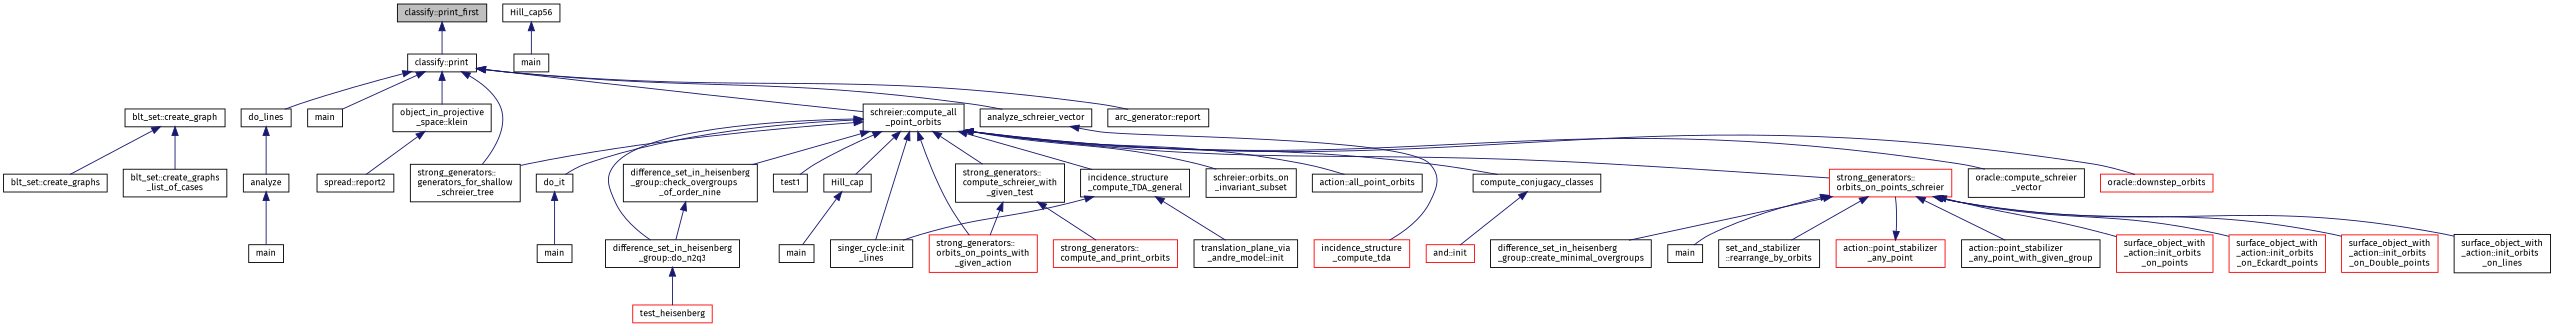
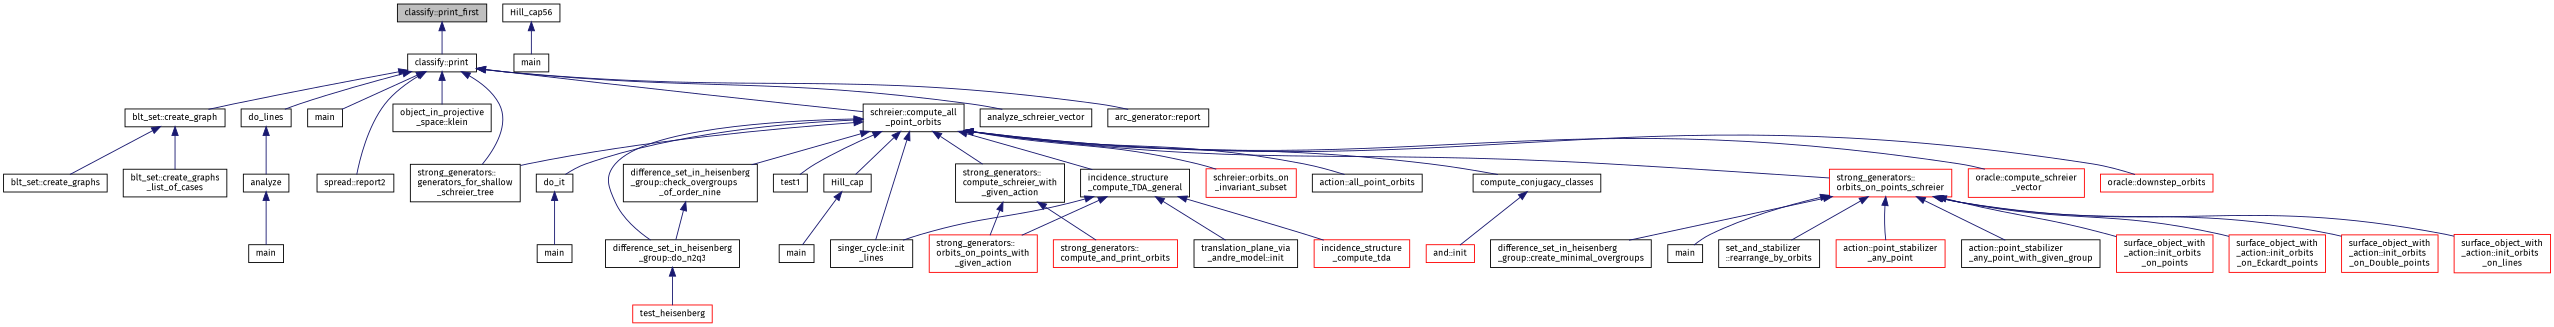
none -> (303, 90)
(1304, 142) -> (1255, 219)
(392, 156) -> (376, 118)
(1010, 183) -> (1010, 183)
(1251, 183) -> (1251, 183)
(2026, 183) -> (2026, 183)
(941, 190) -> (1055, 220)
(1897, 214) -> (1885, 223)
(2502, 254) -> (2502, 254)
